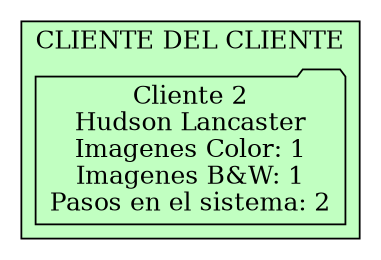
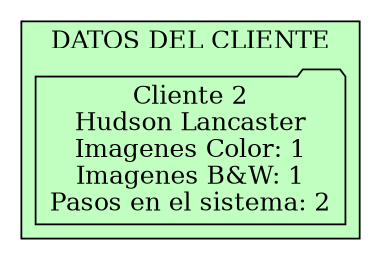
(191, 42) -> (191, 42)
